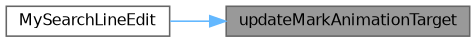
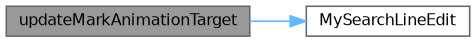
(190, 21) -> (270, 21)
